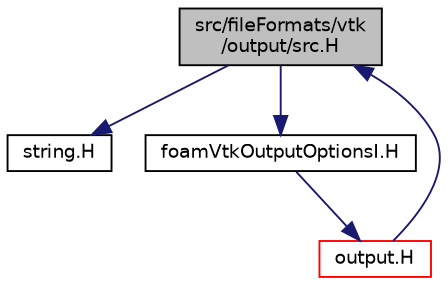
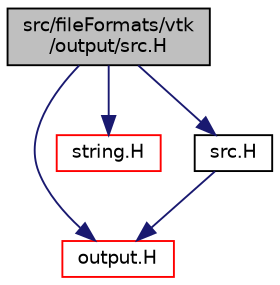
(439, 151) -> (35, 147)
(60, 153) -> (109, 153)
(281, 153) -> (233, 153)
